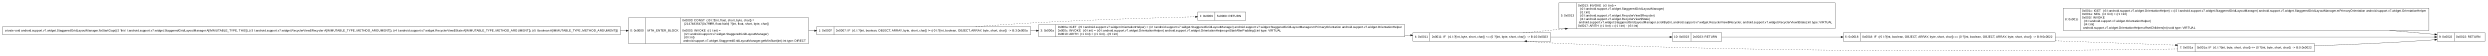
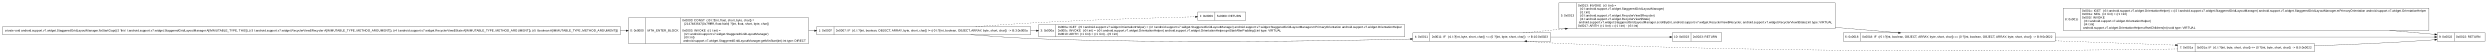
(1408, 35) -> (1191, 41)
(1781, 37) -> (1867, 30)
